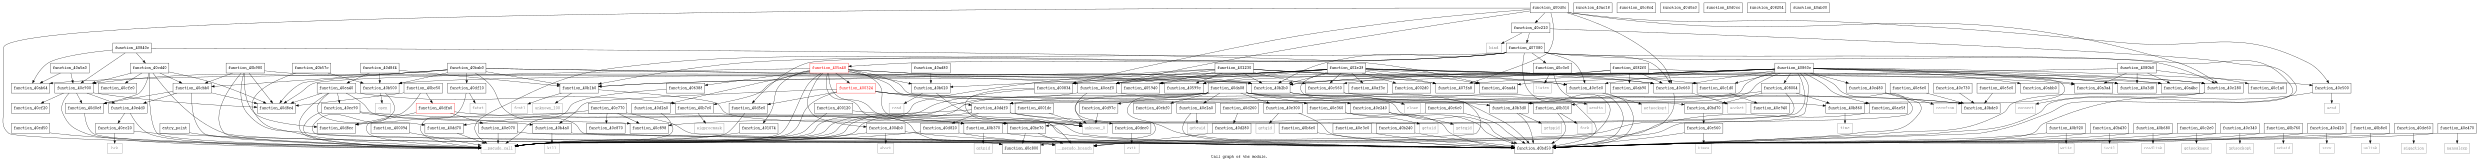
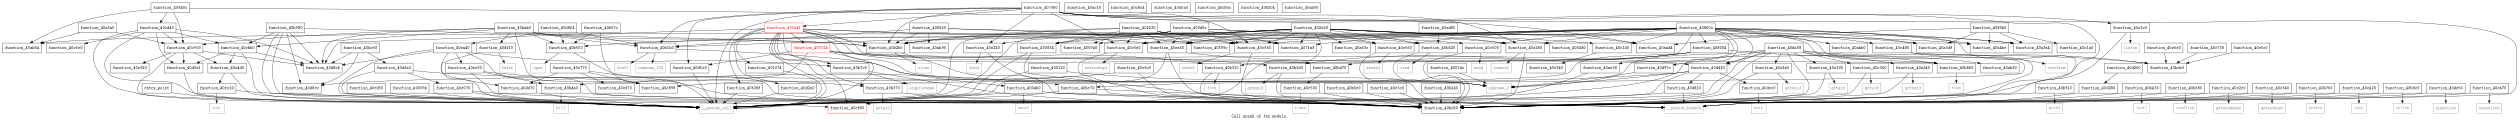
(1528, 37) -> (1013, 27)
(435, 108) -> (394, 68)
(1021, 148) -> (847, 108)
